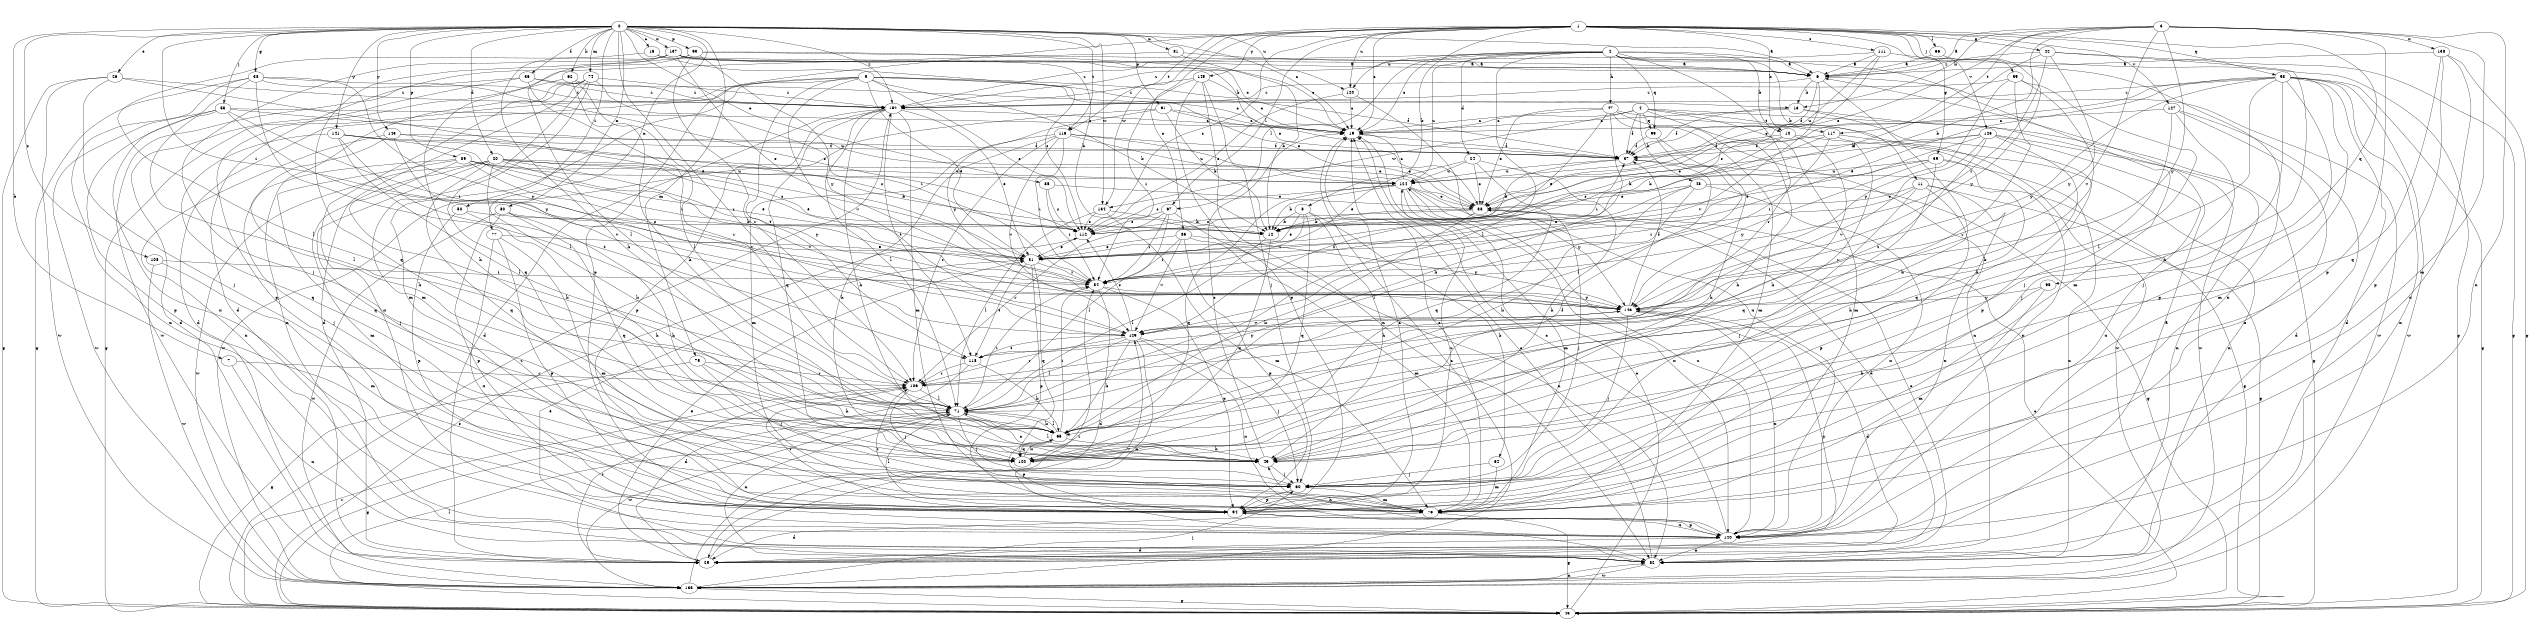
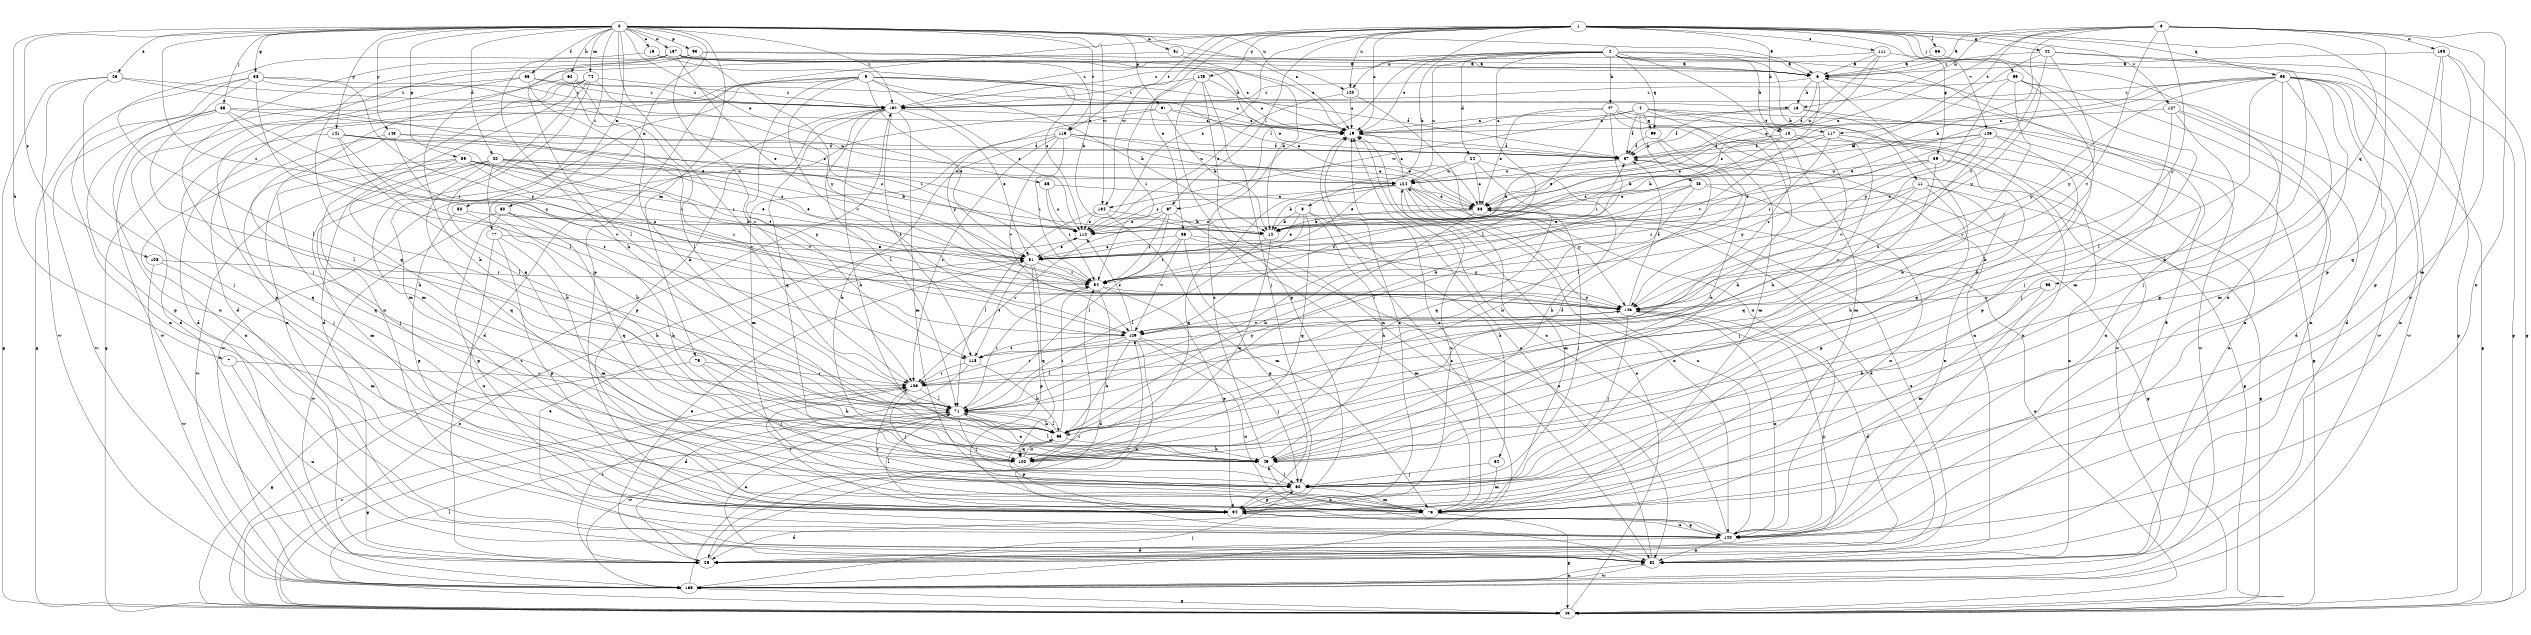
(2160, 450) -> (2242, 432)
